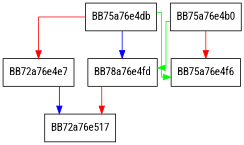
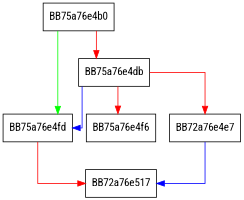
(206, 41) -> (96, 41)
(162, 43) -> (118, 96)
(123, 72) -> (38, 128)
